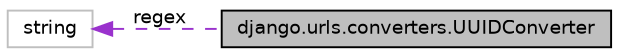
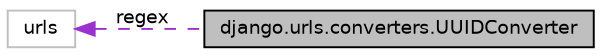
(50, 29) -> (41, 29)
